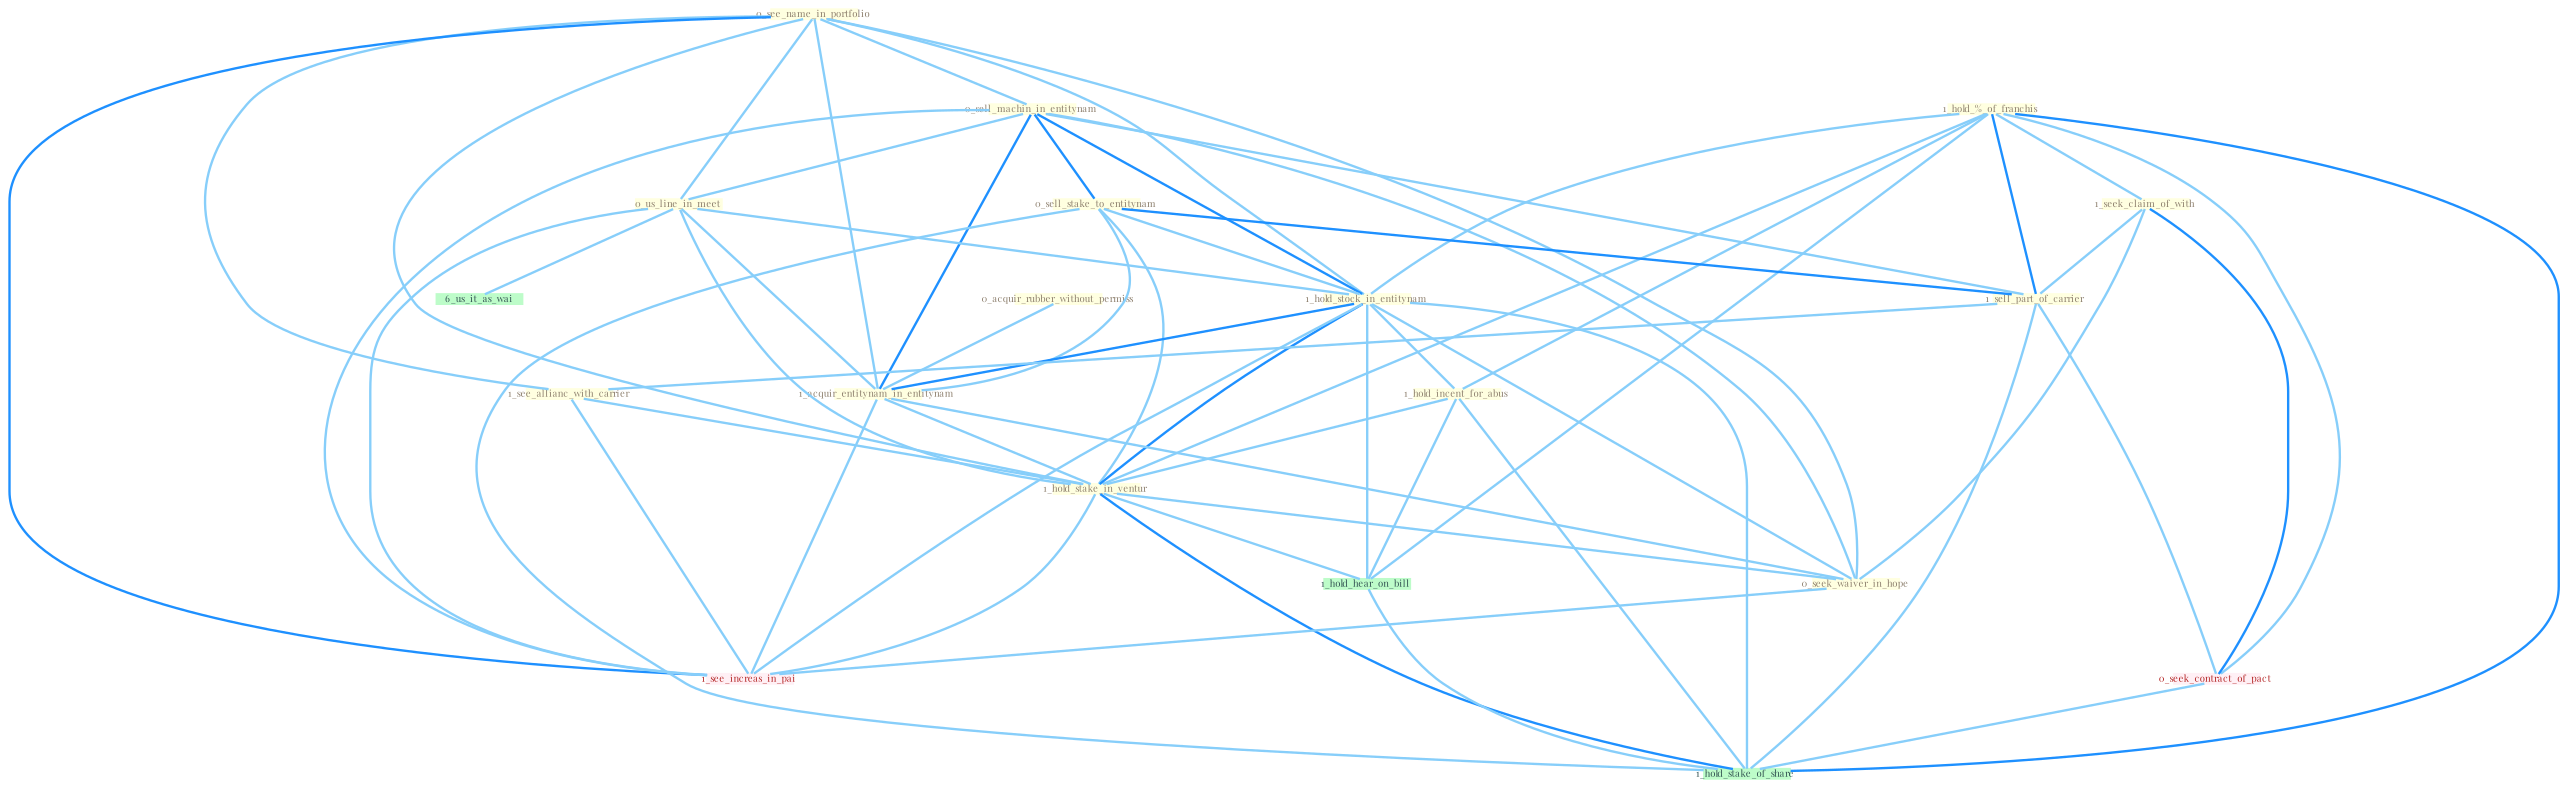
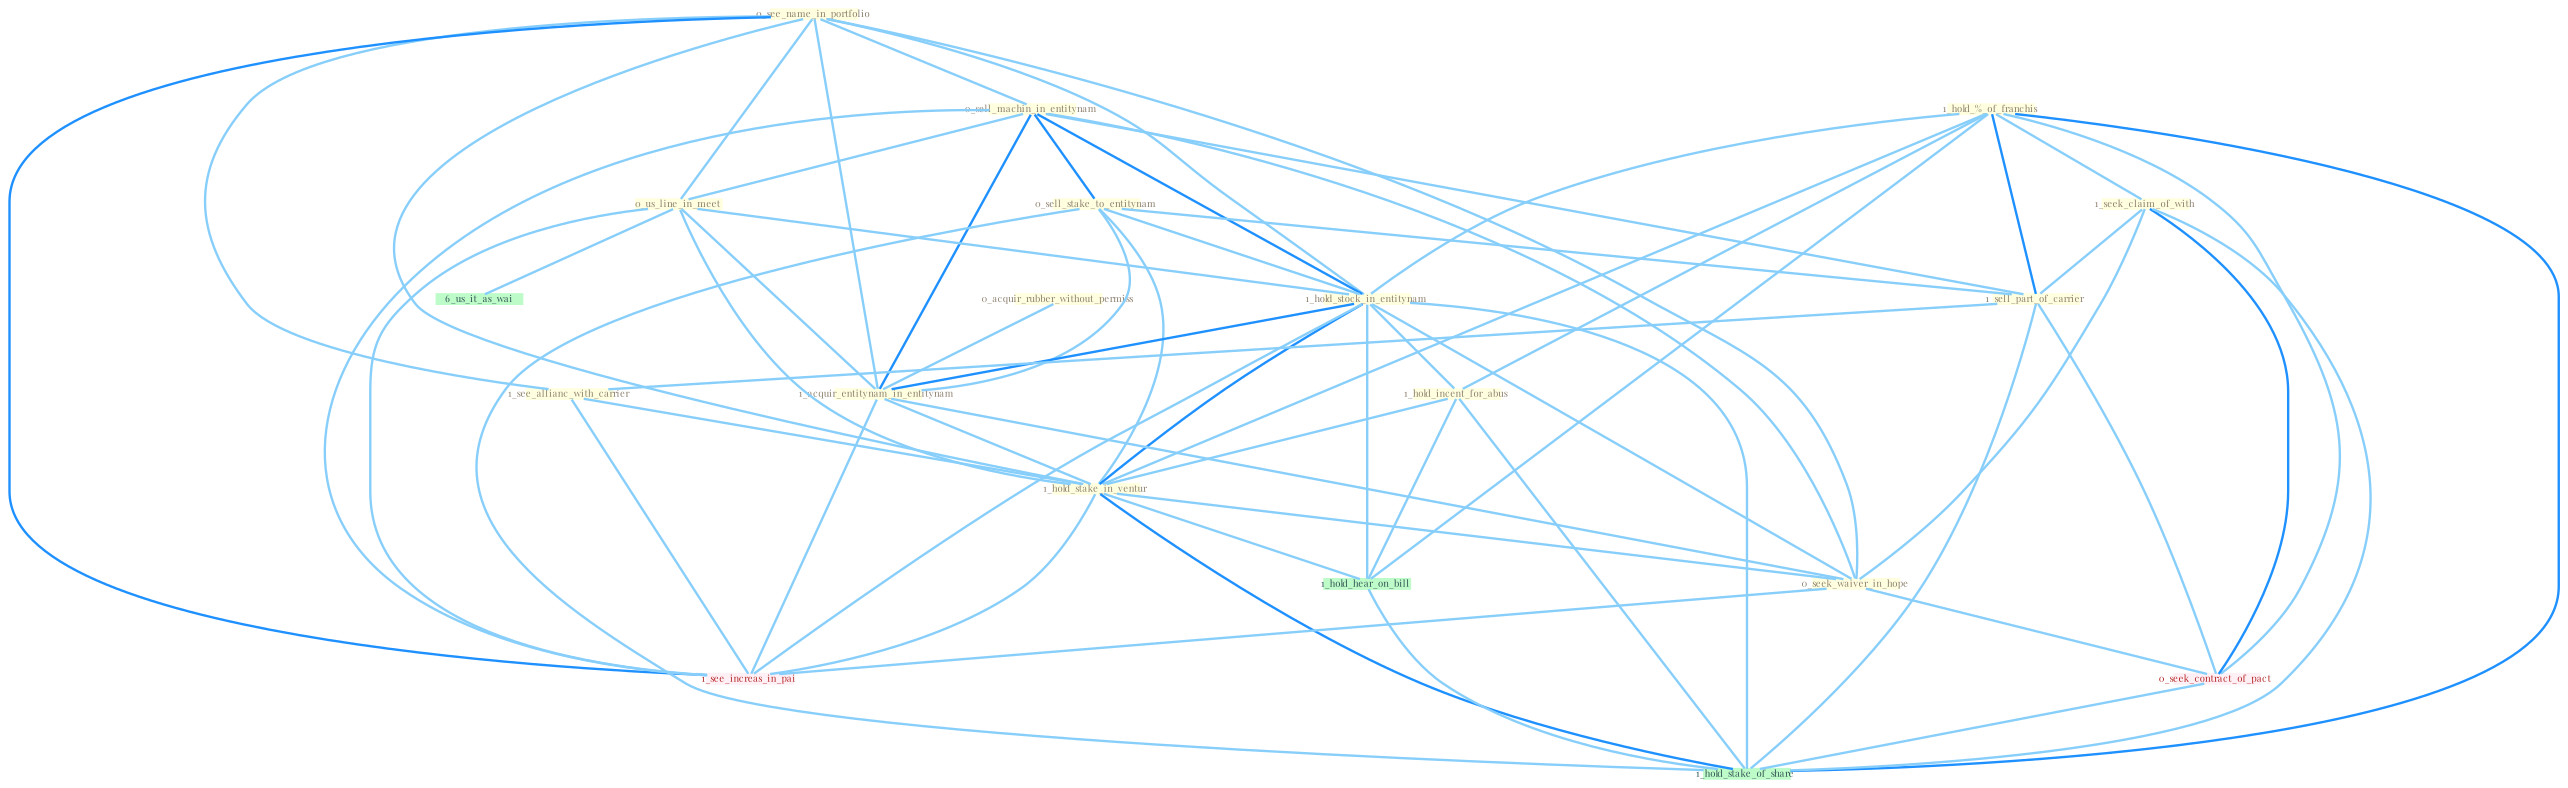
(1411, 237) -> (1411, 237)
none -> (2036, 631)
none -> (2311, 649)
